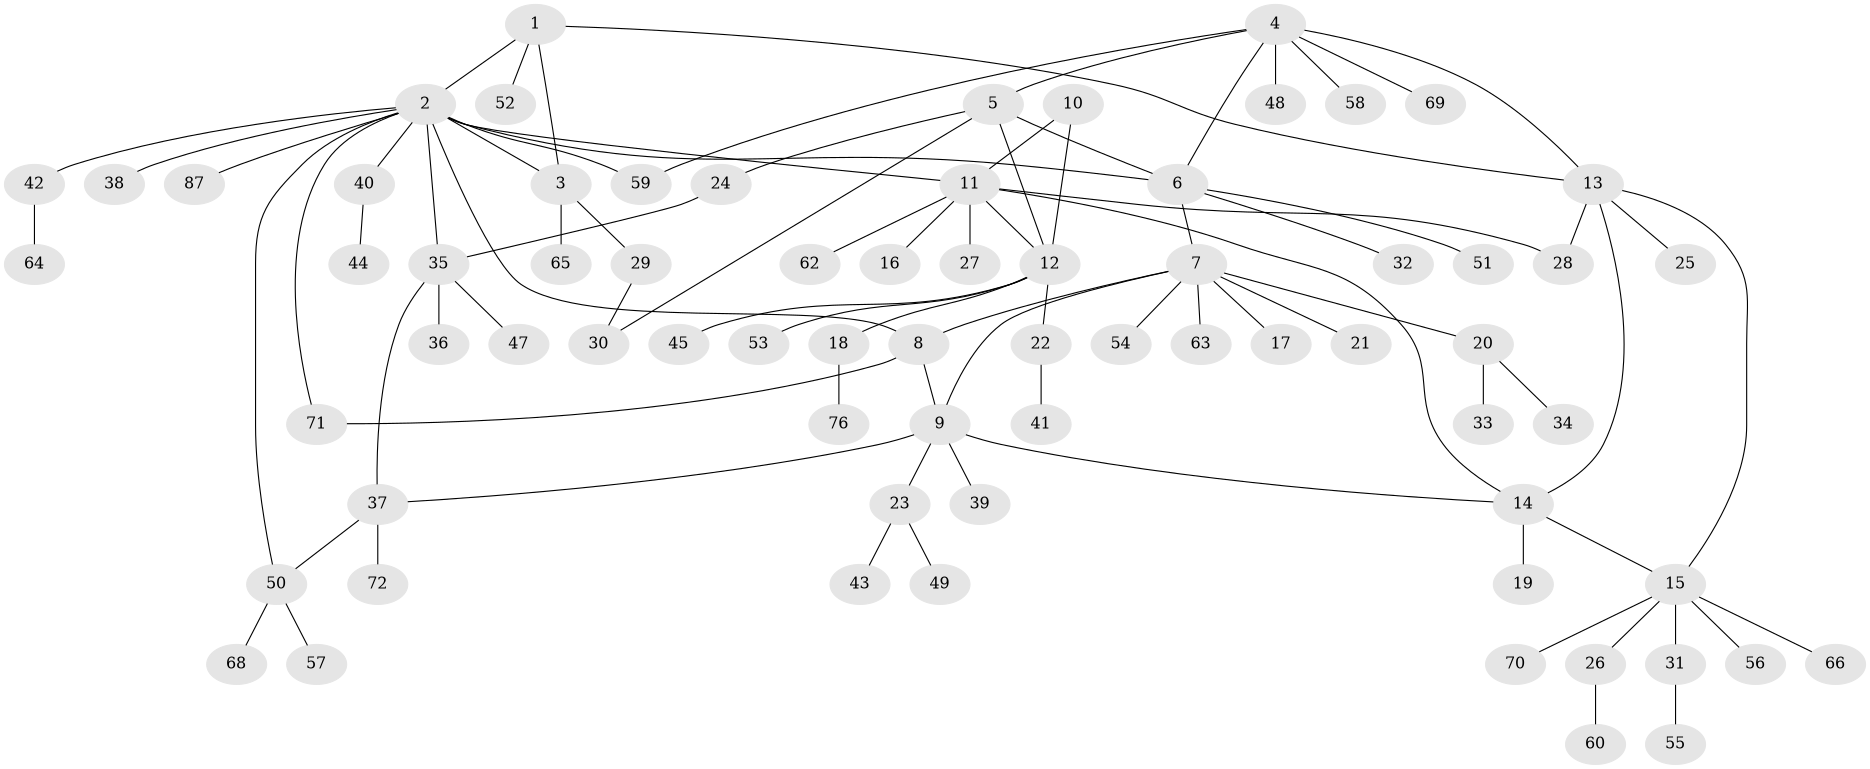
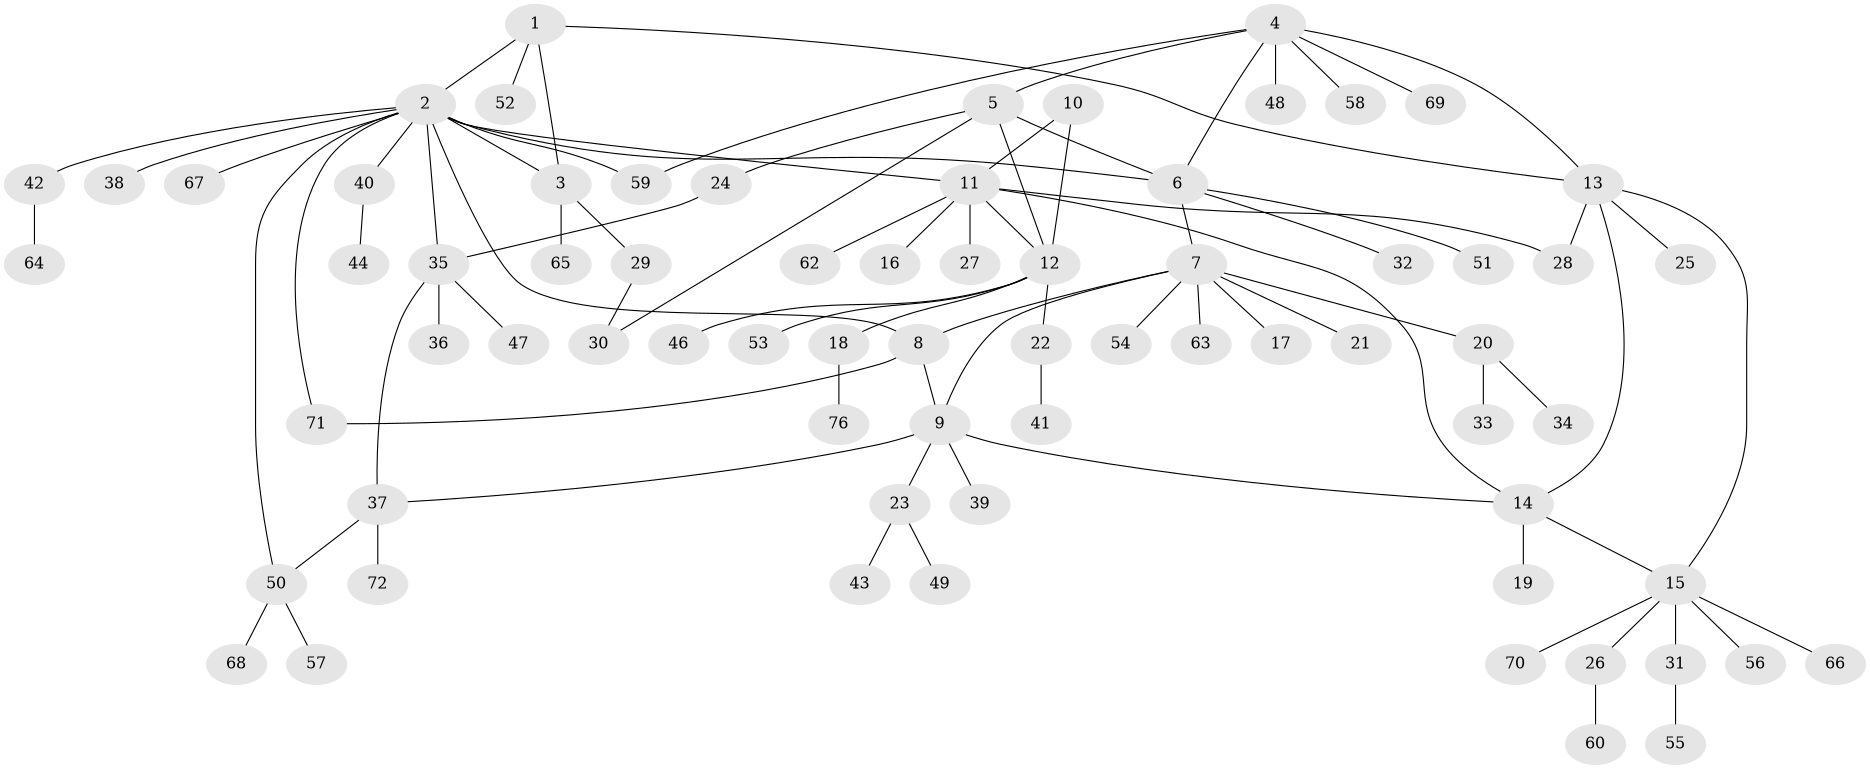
(194, 184) -> (194, 184)
(679, 344) -> (679, 344)
